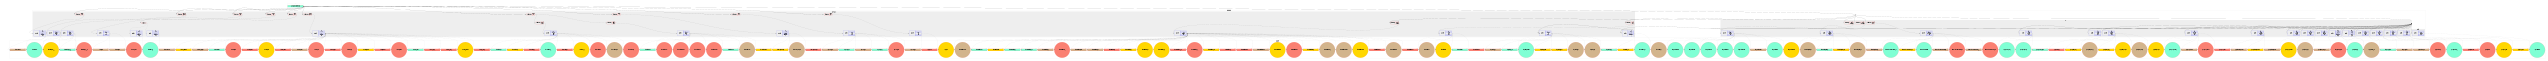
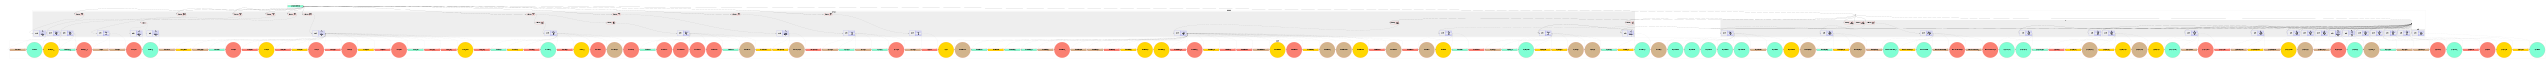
(300, 50) -> (300, 50)
